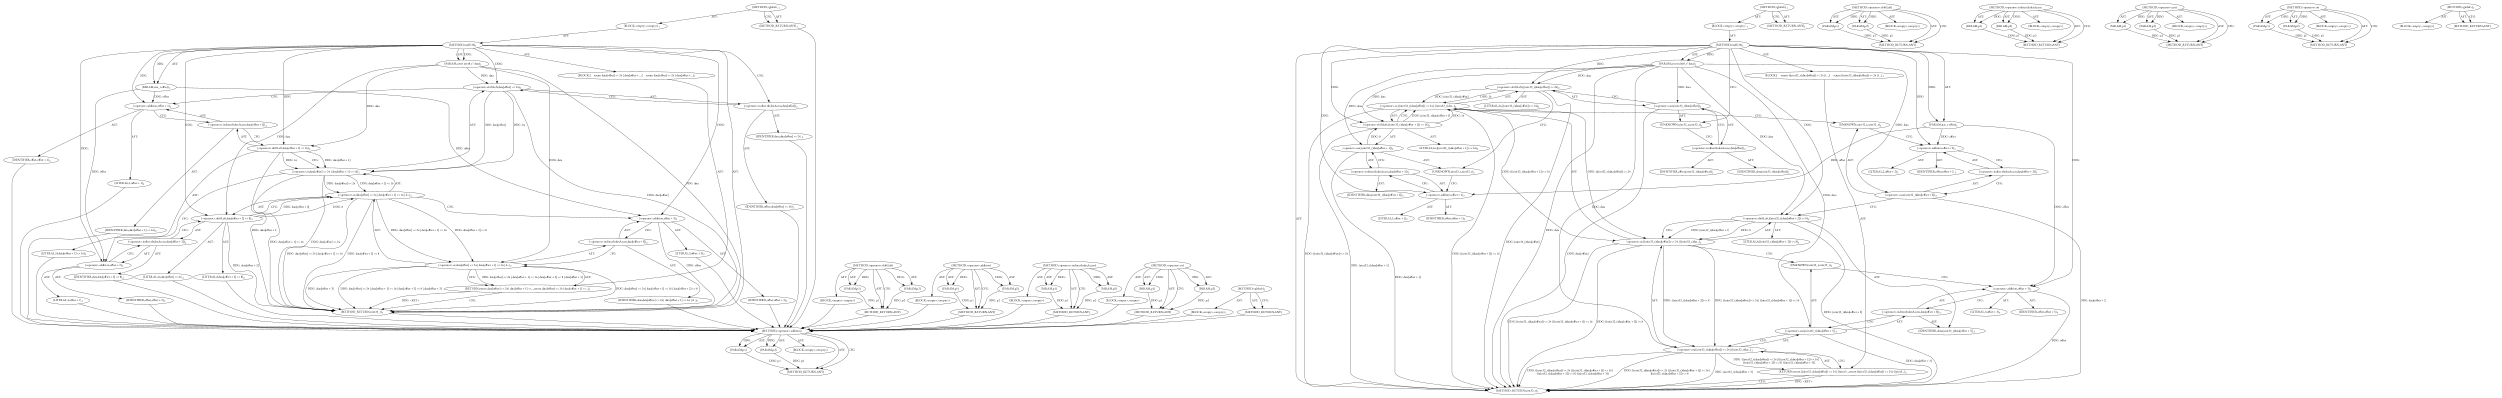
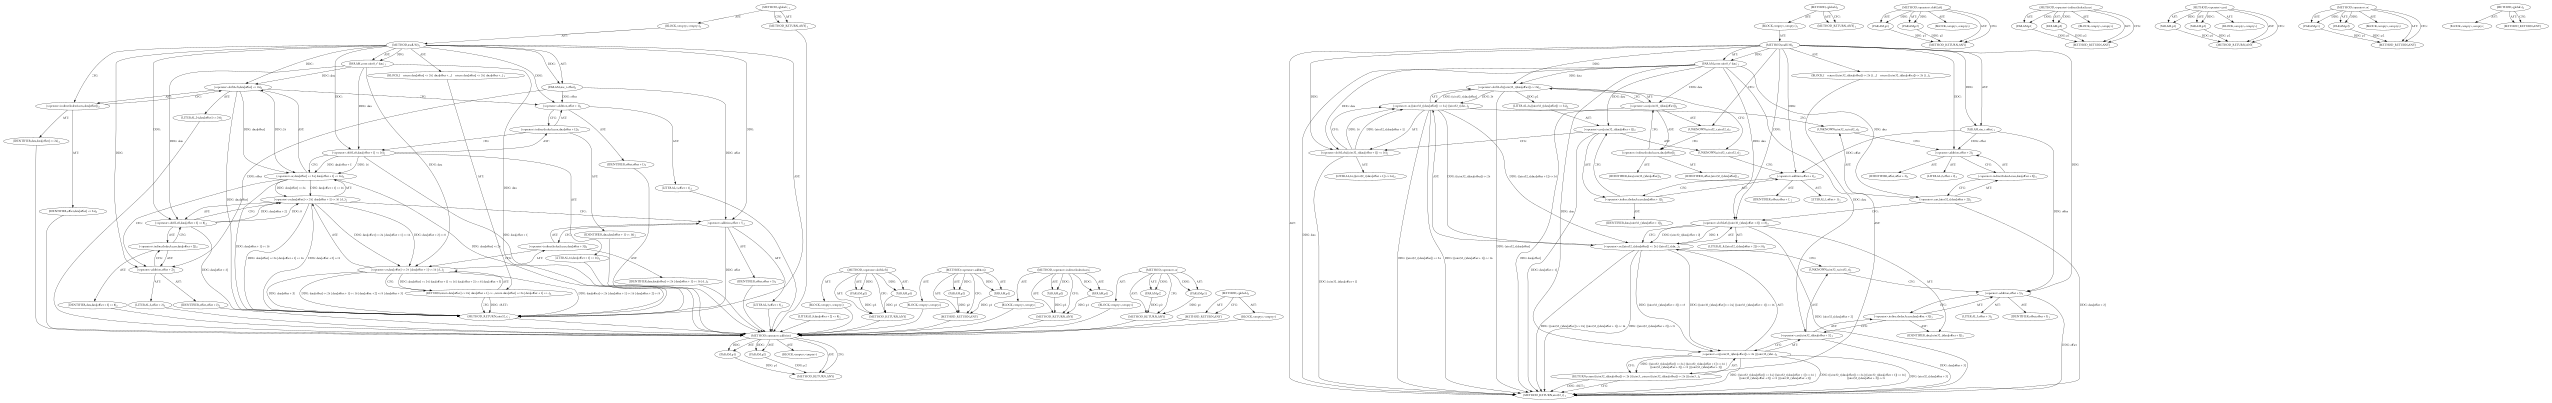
(1525, 97) -> (1533, 97)
(1376, 137) -> (1524, 141)
(1386, 137) -> (1573, 117)
(222, 247) -> none
(197, 248) -> (217, 101)
